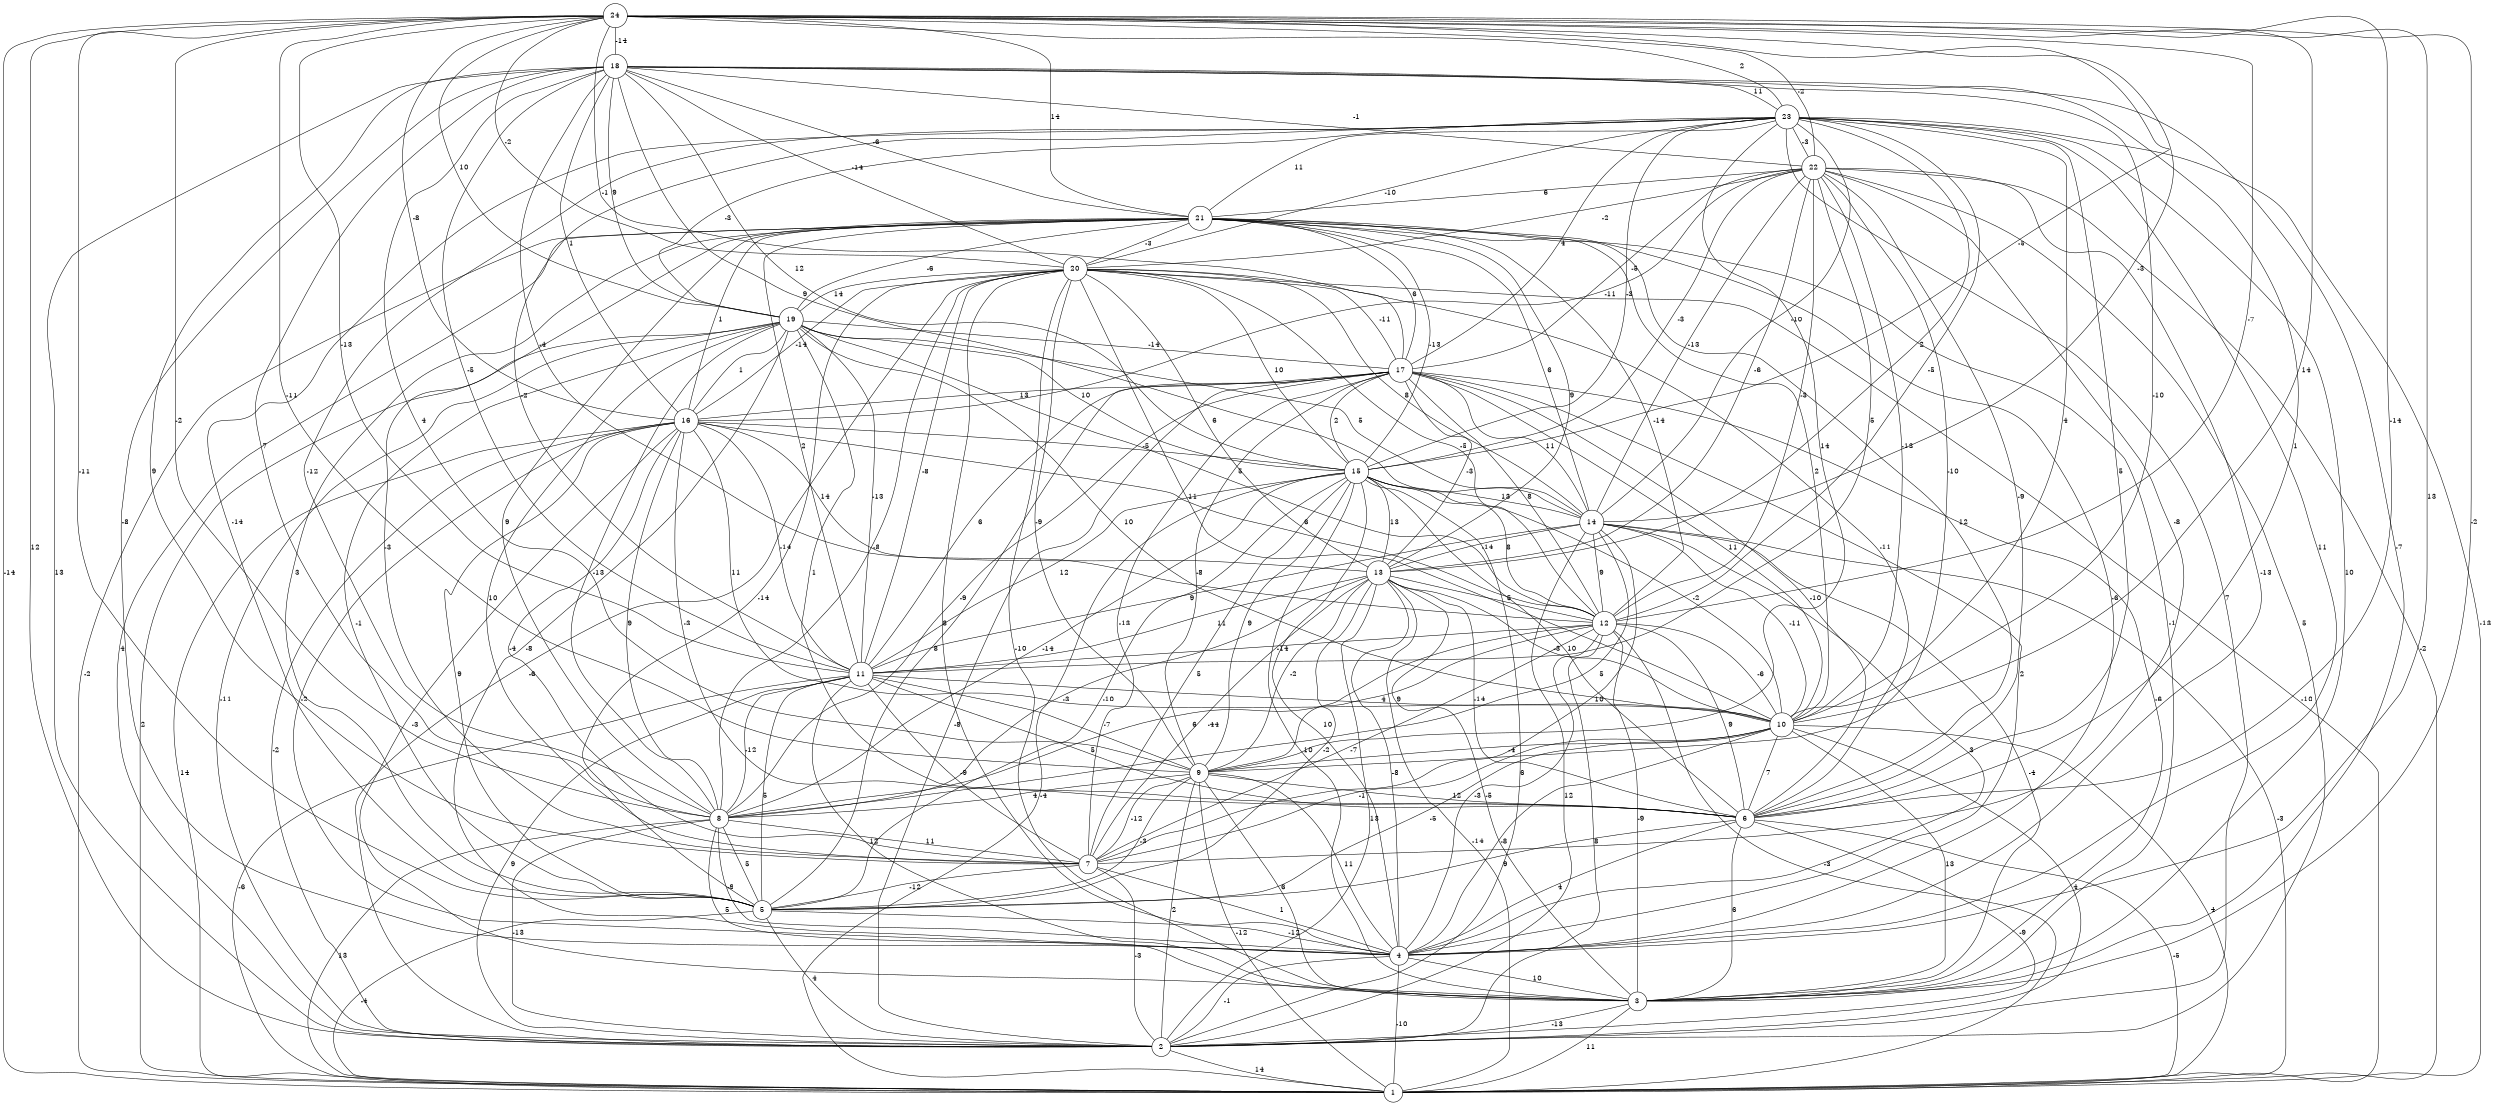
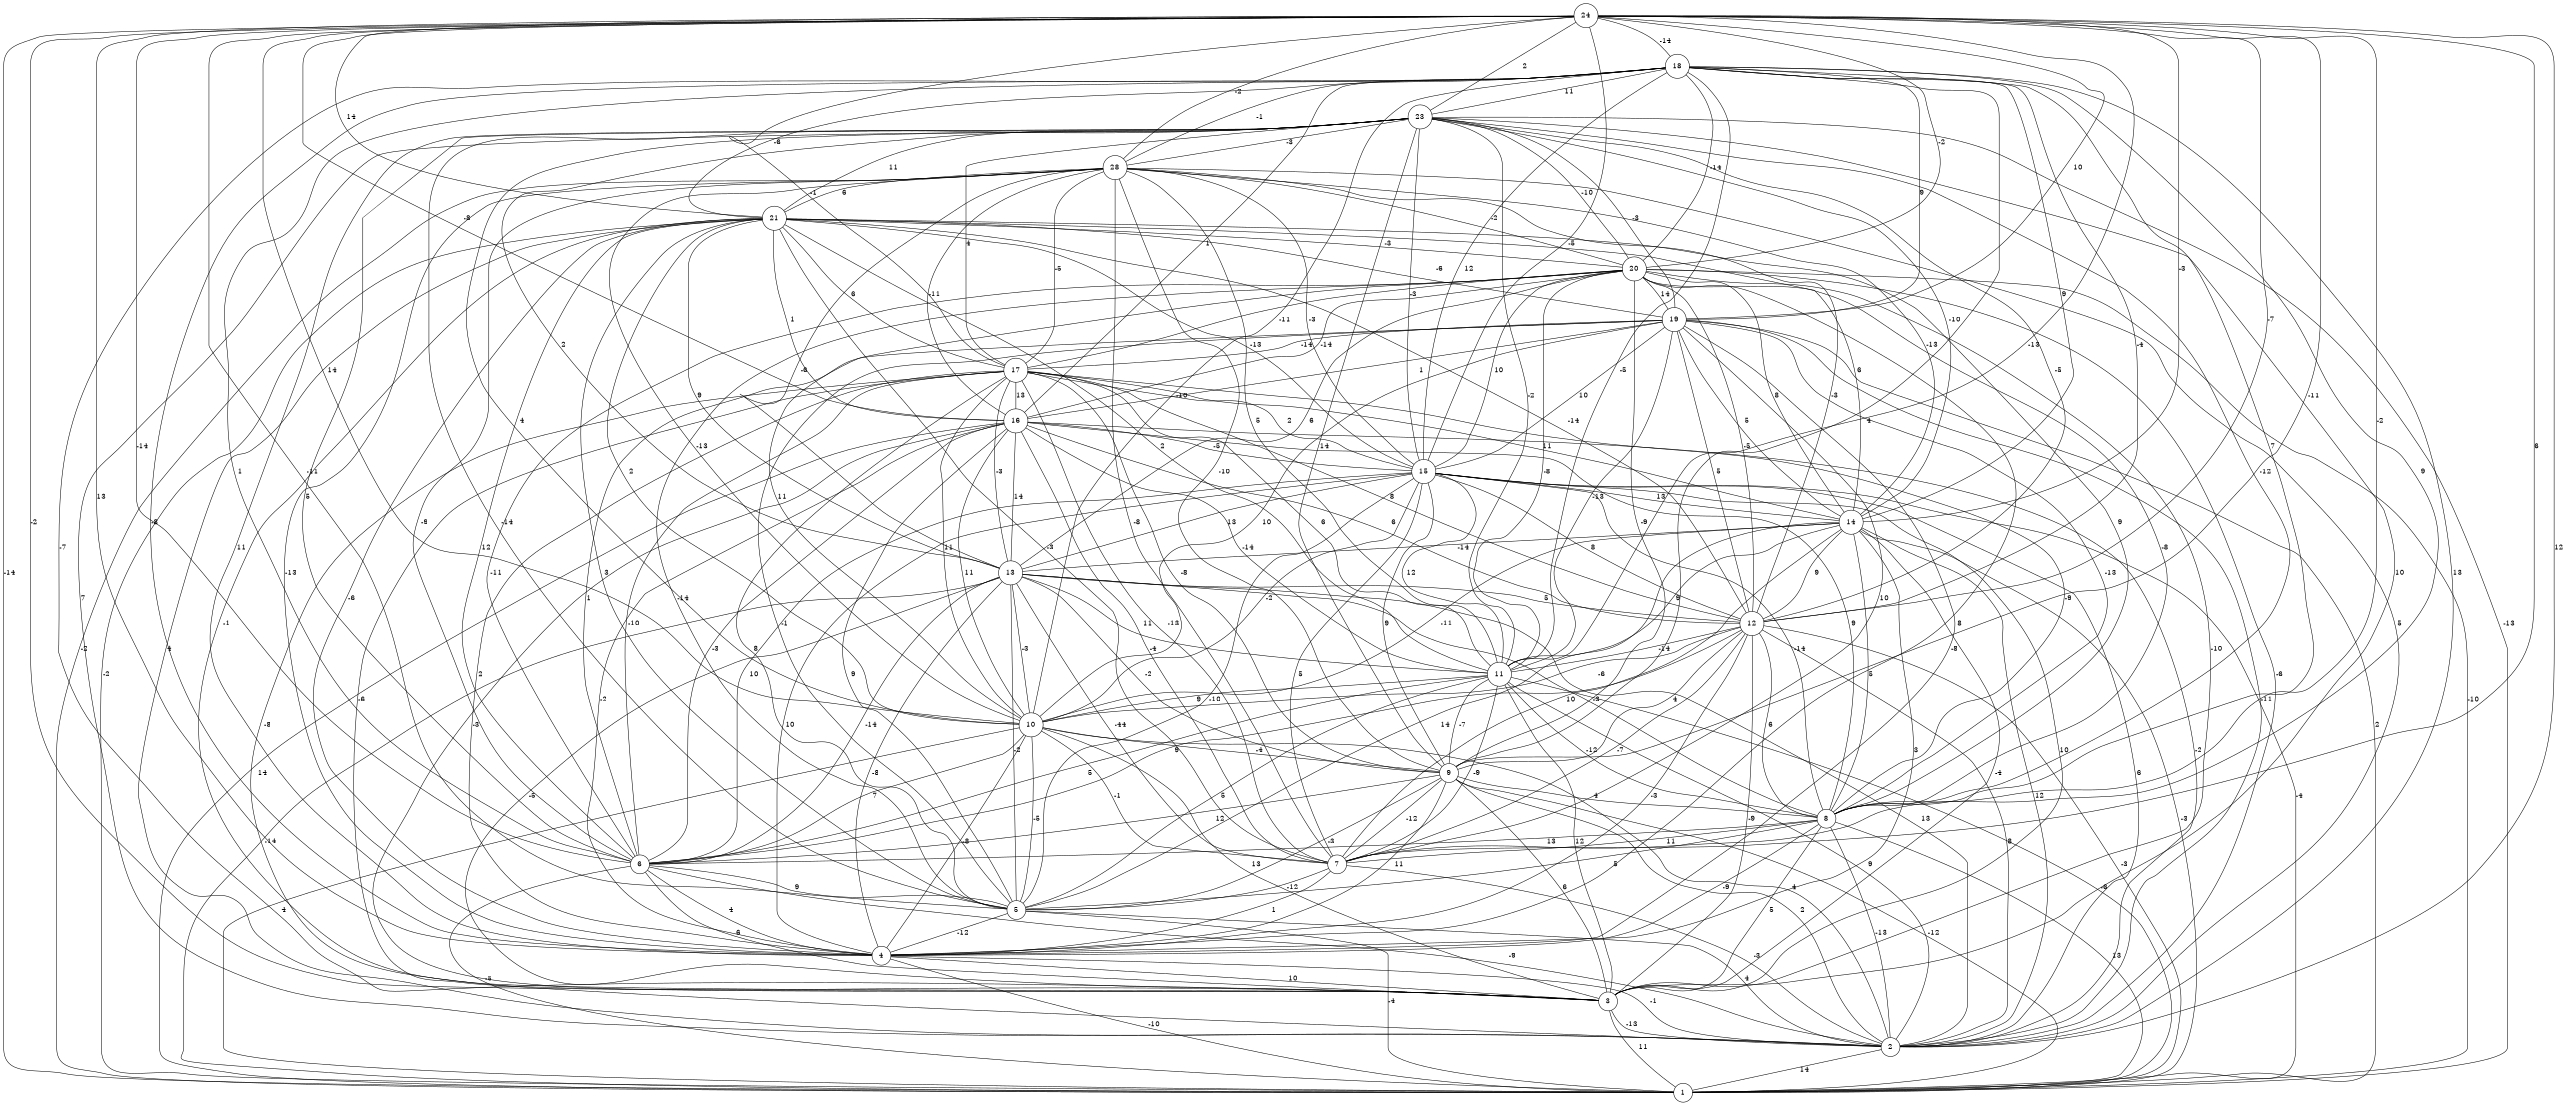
(1814, 168) -> (1115, 168)
none -> (2534, 500)
none -> (1443, 712)
none -> (1263, 849)
